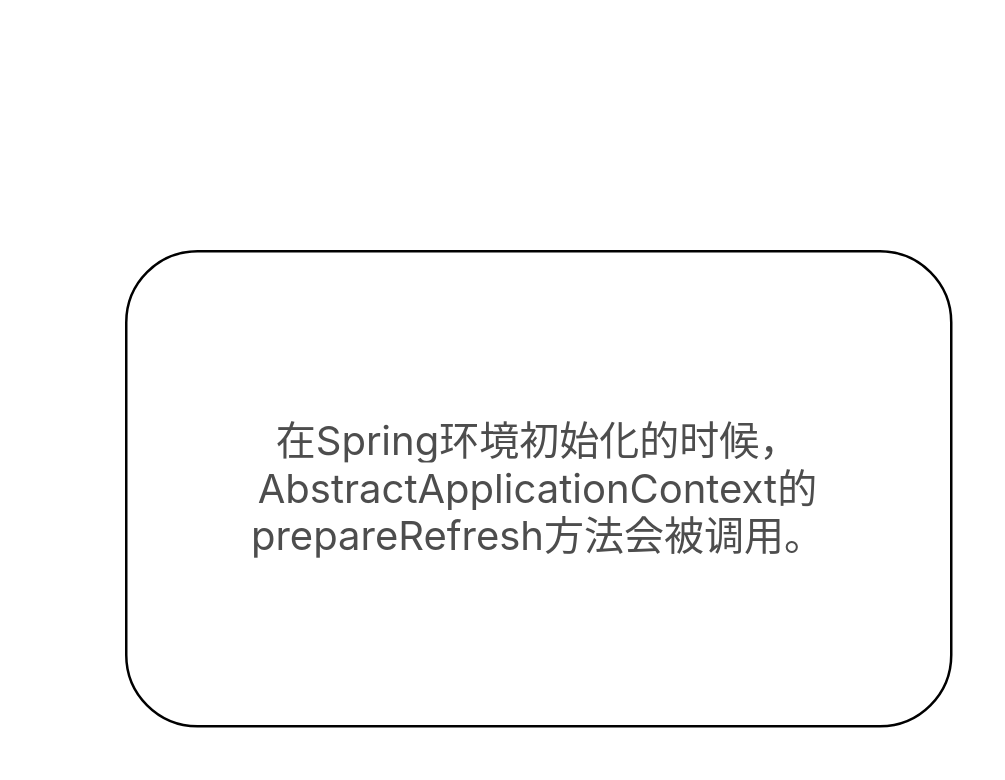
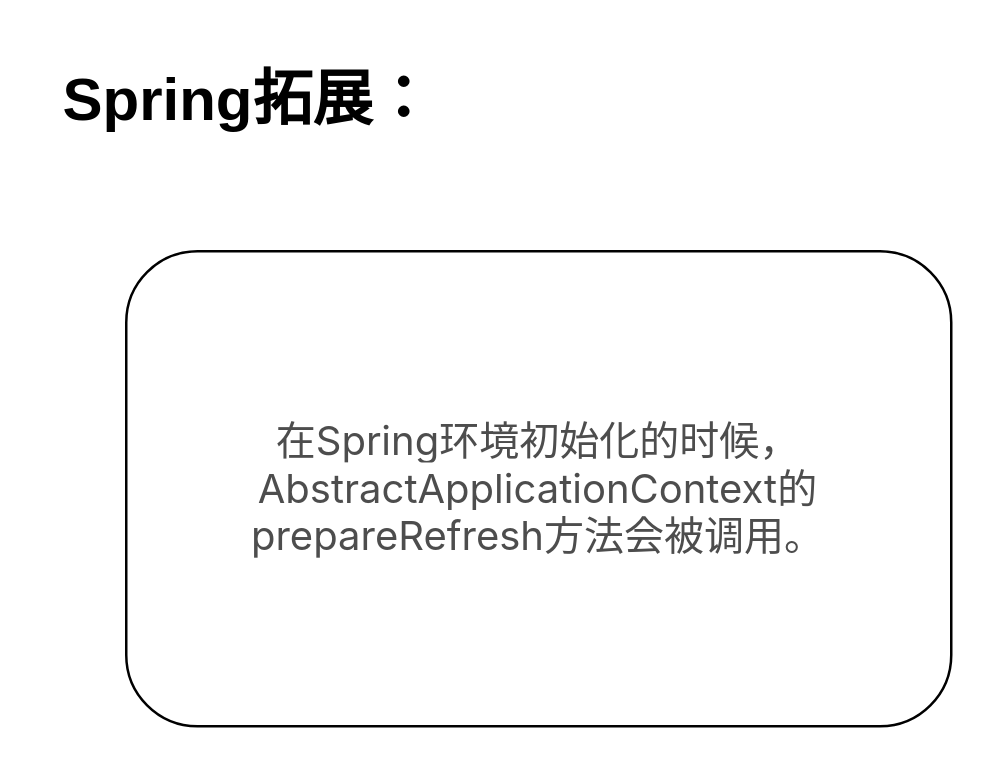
none -> (264, 114)
